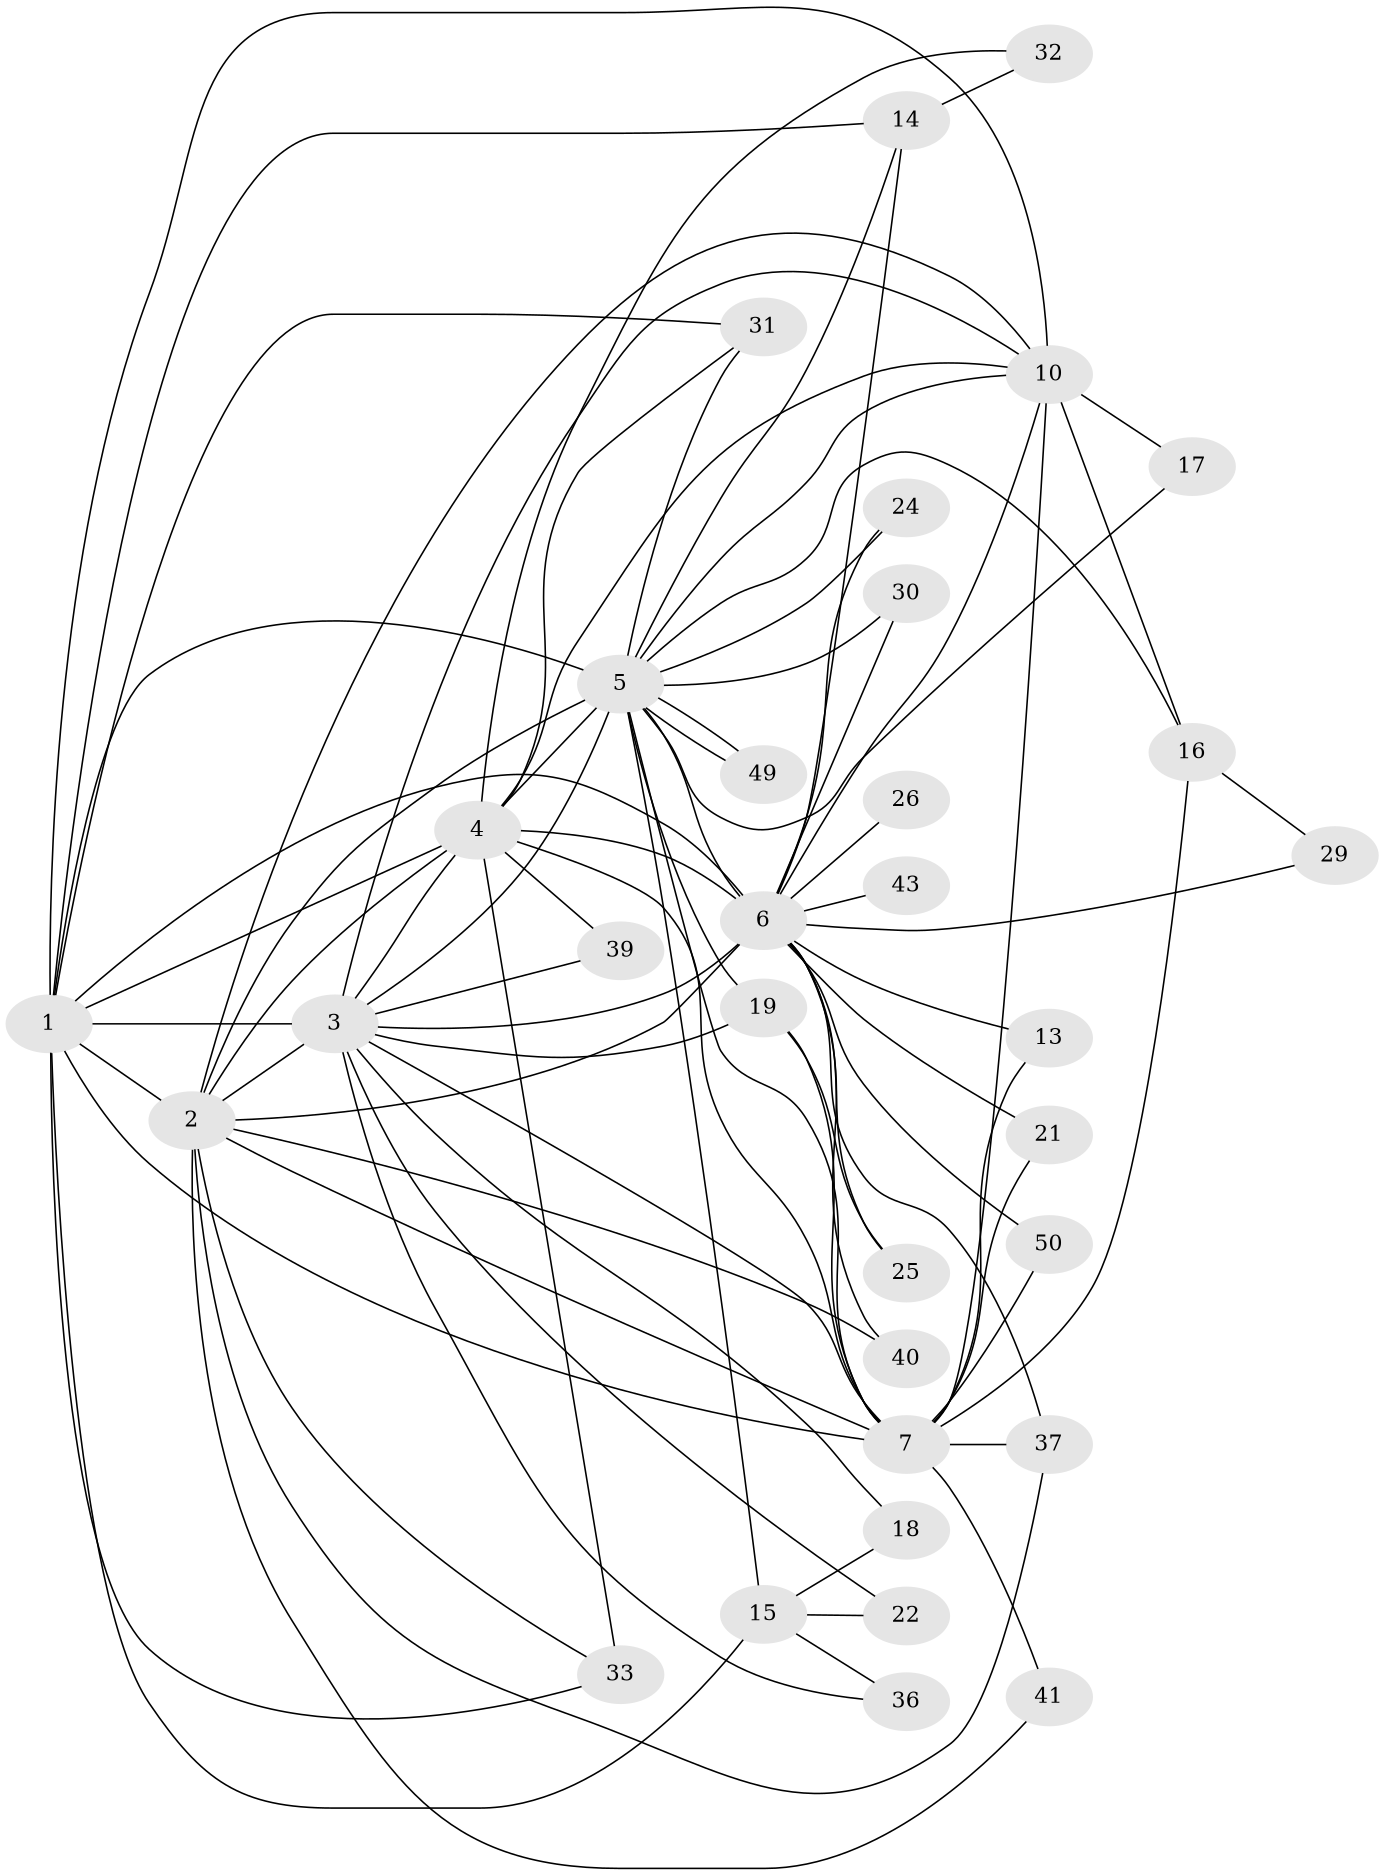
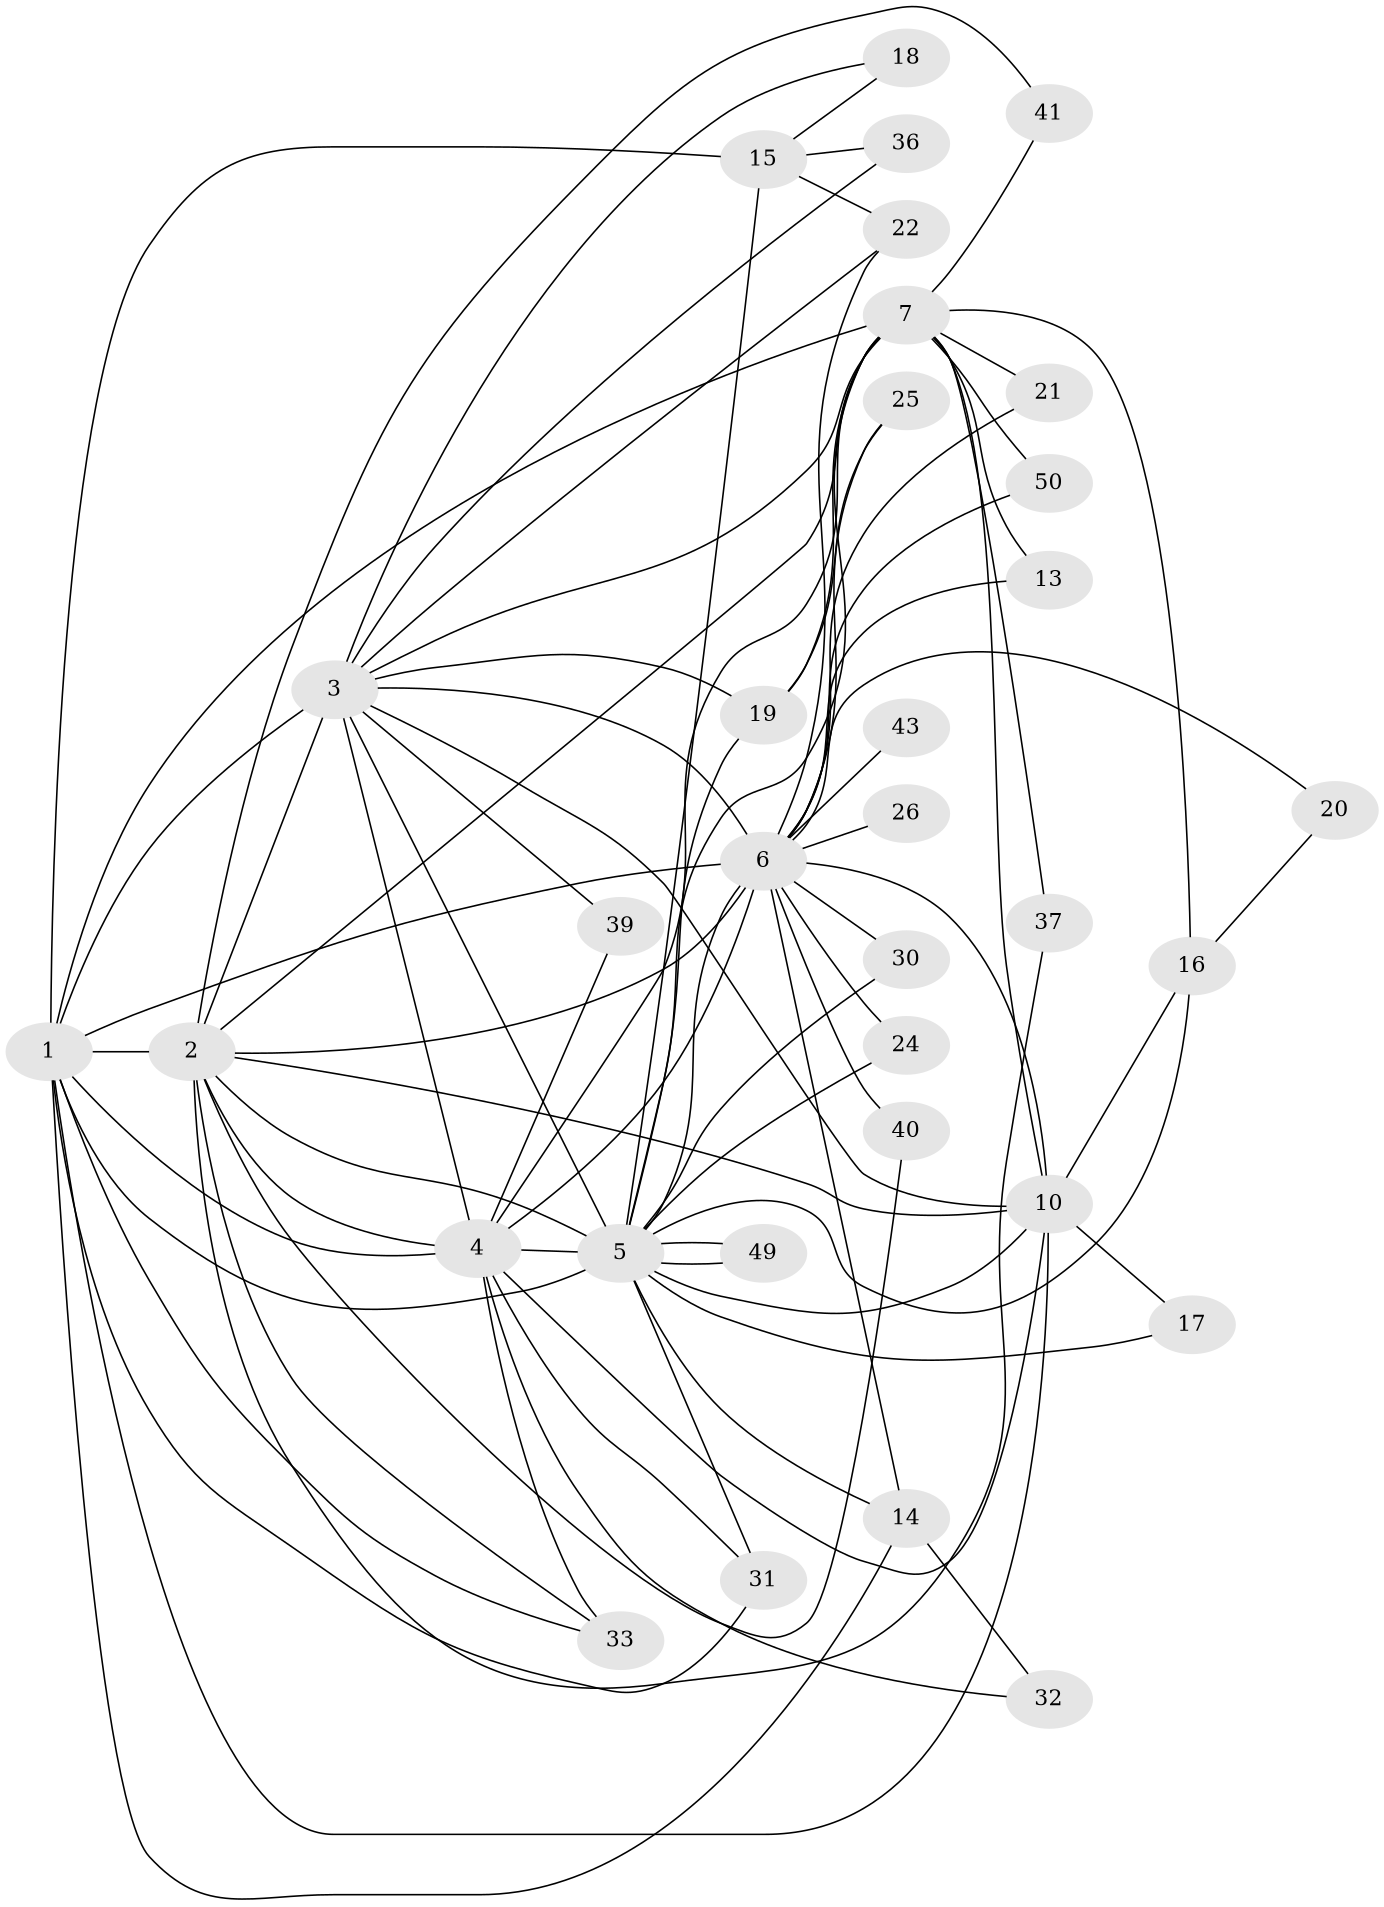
(1335, 856) -> (1335, 810)
(887, 1196) -> (822, 540)
